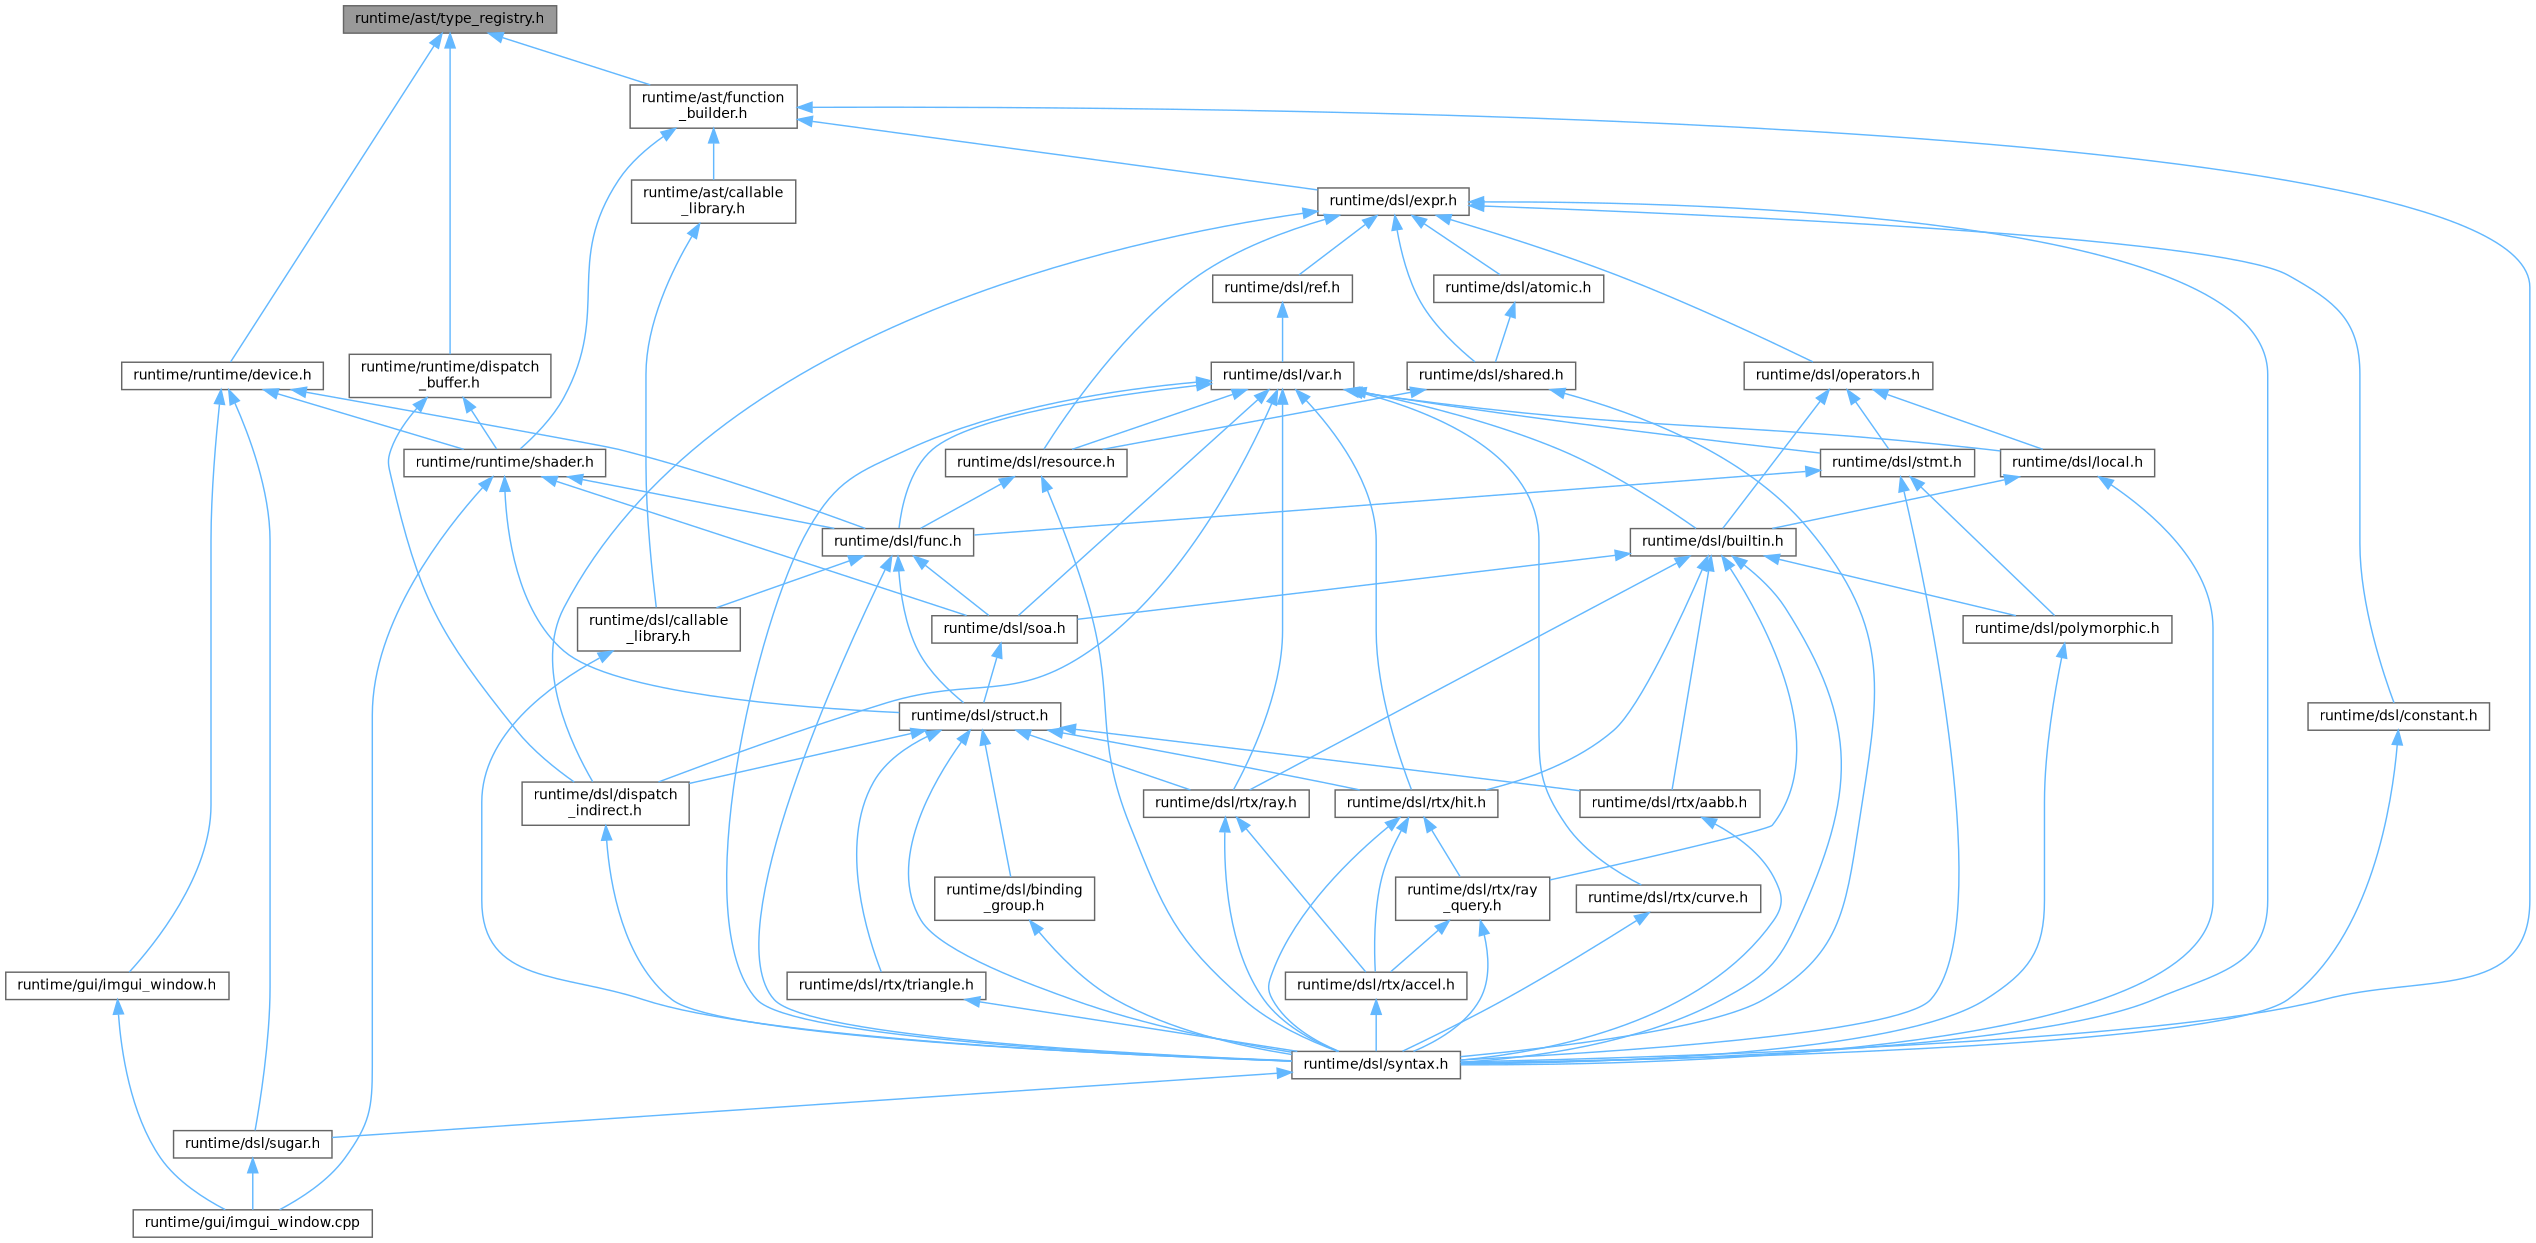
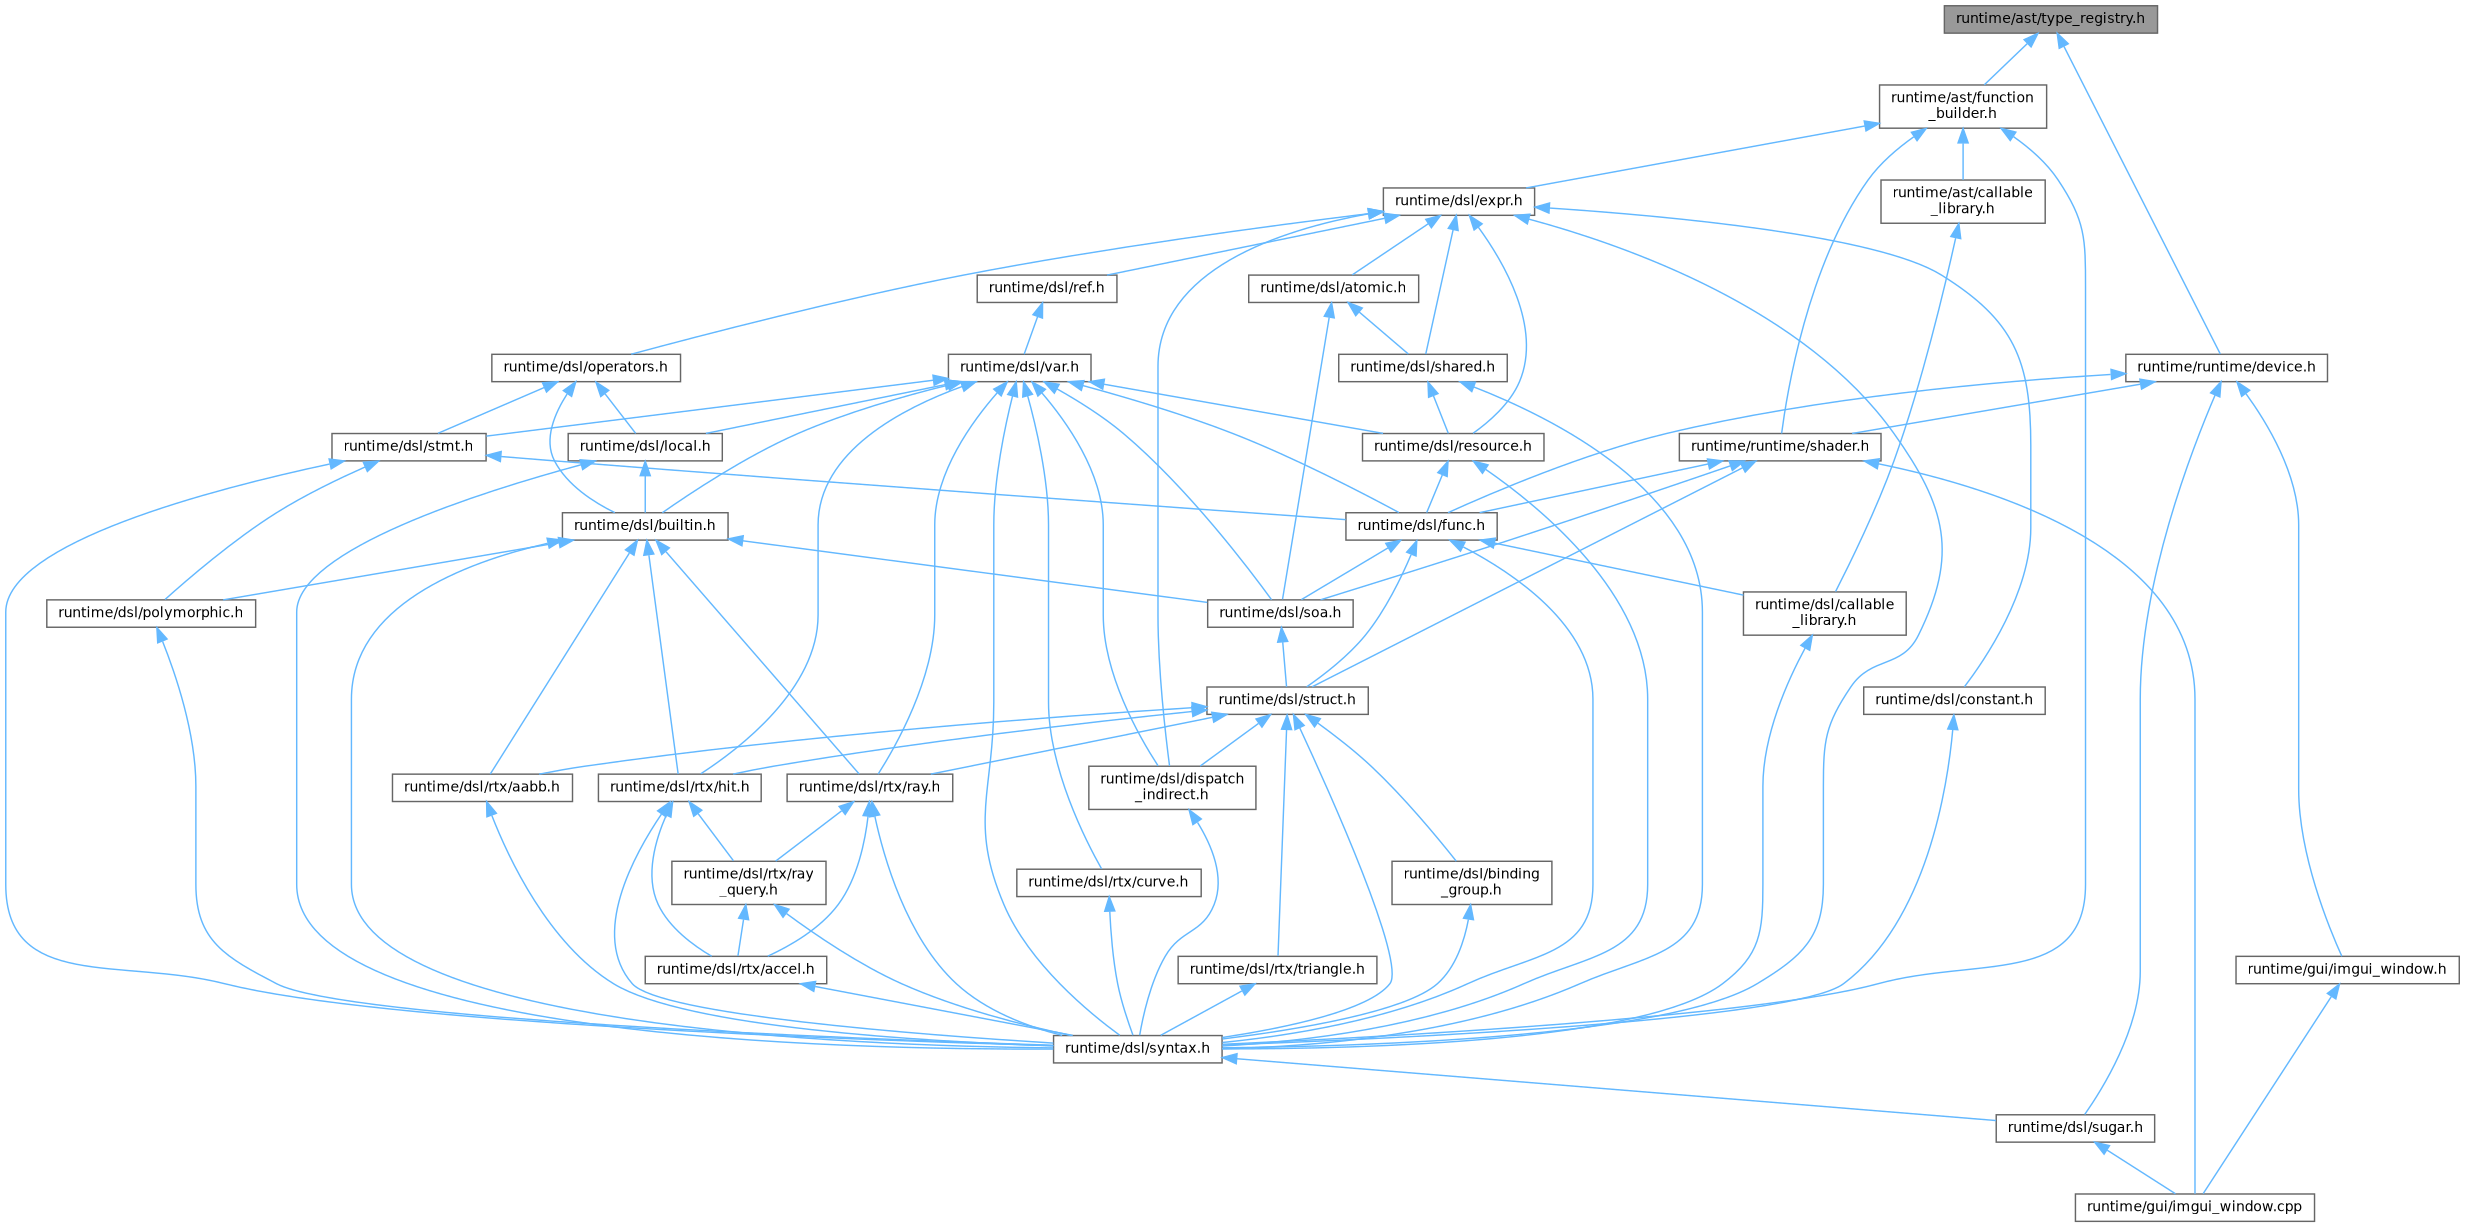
(450, 376) -> none
none -> (1307, 451)
(1784, 805) -> (809, 836)
